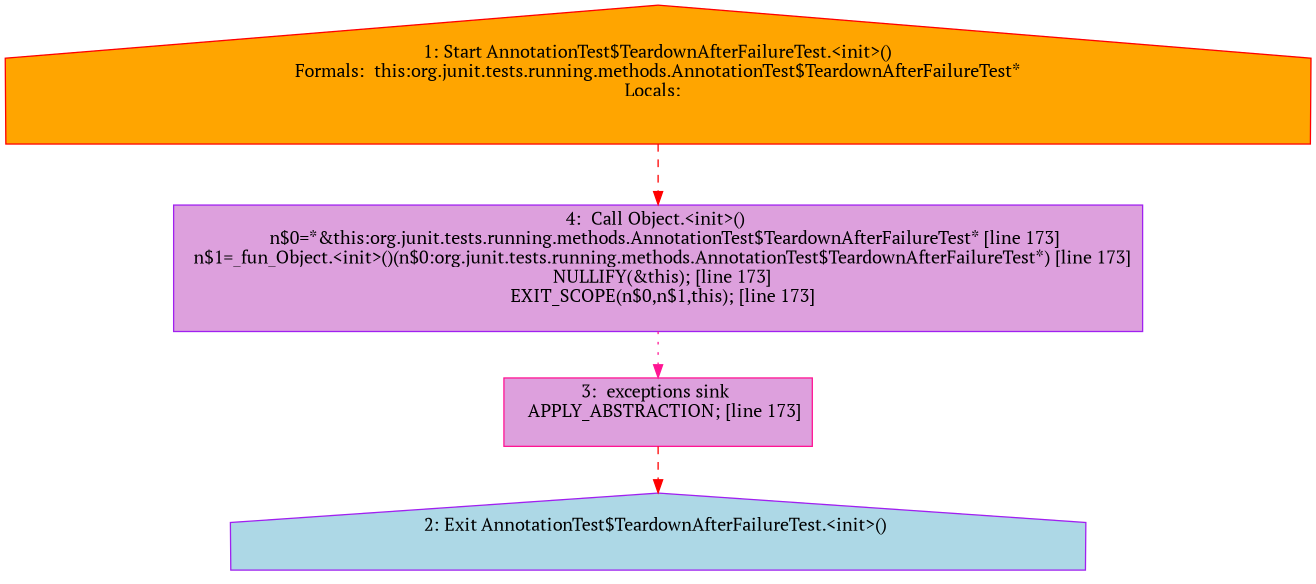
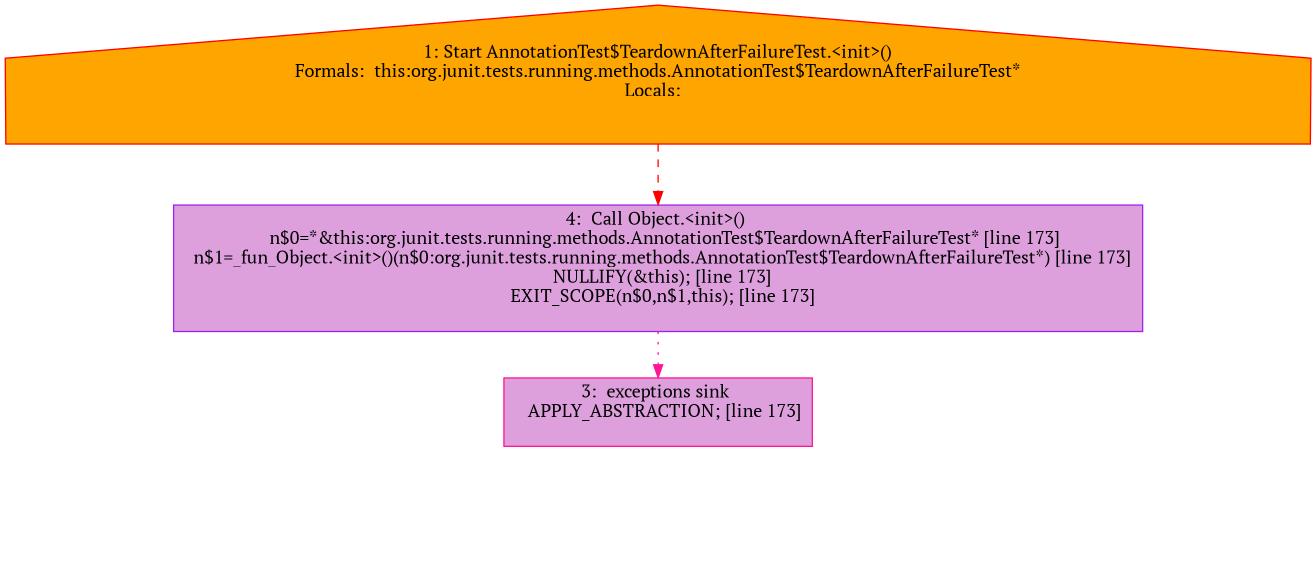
(658, 536) -> none
